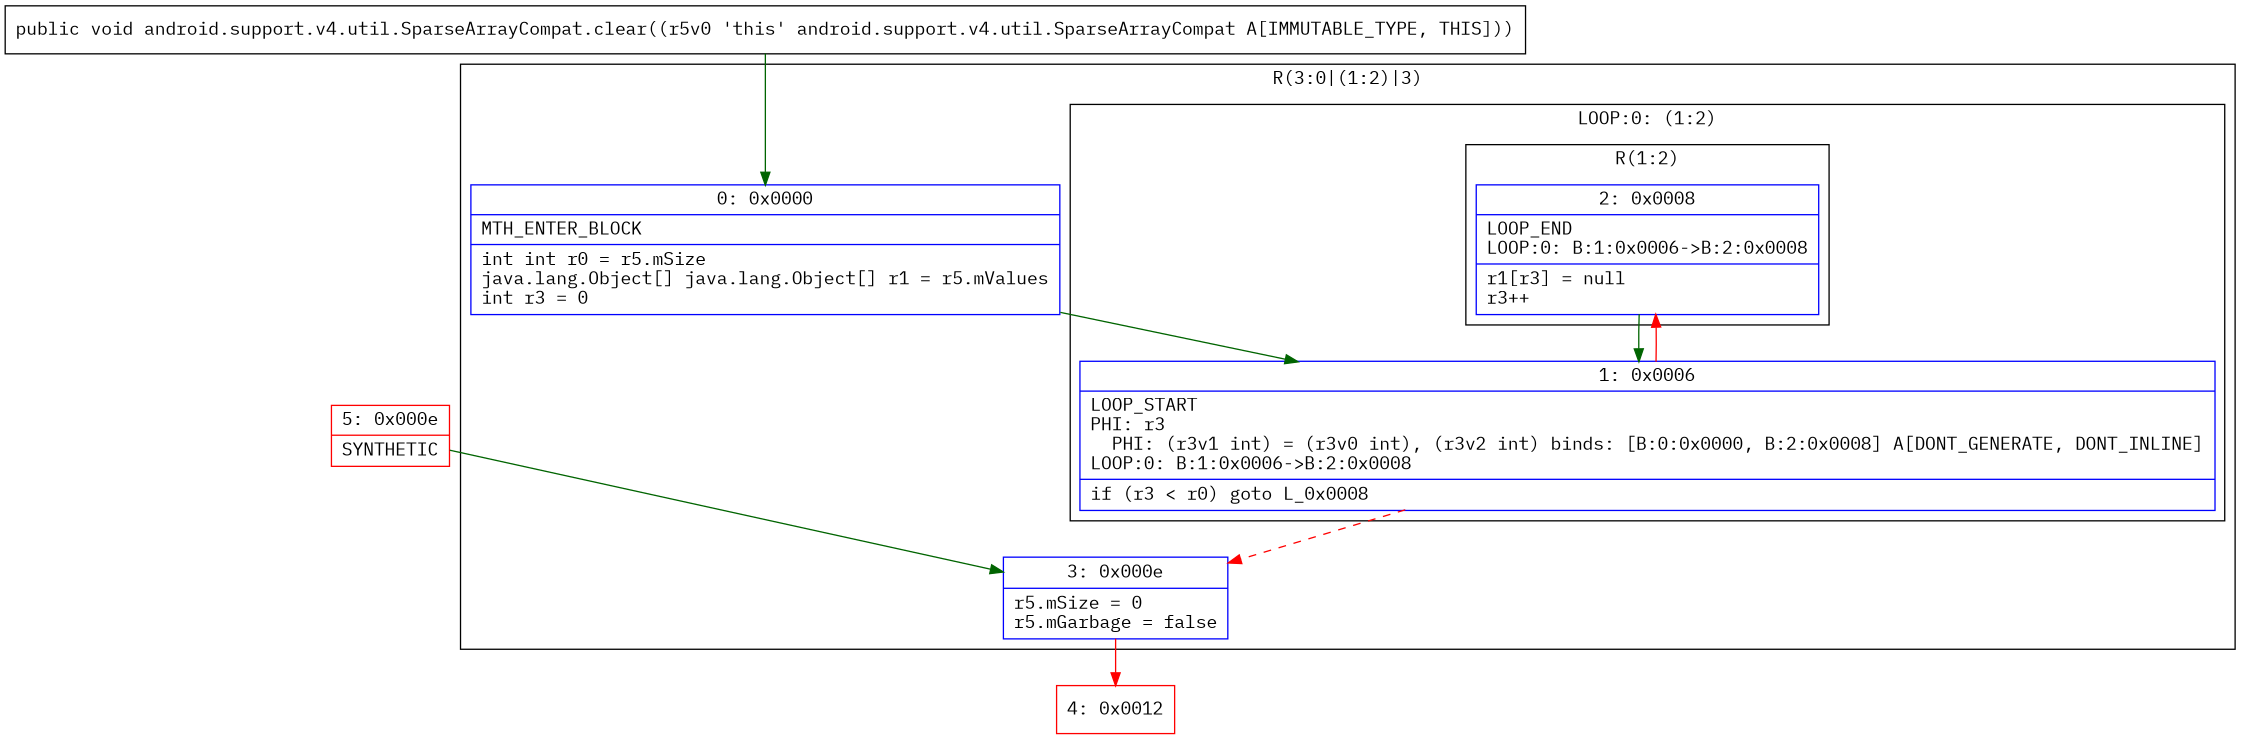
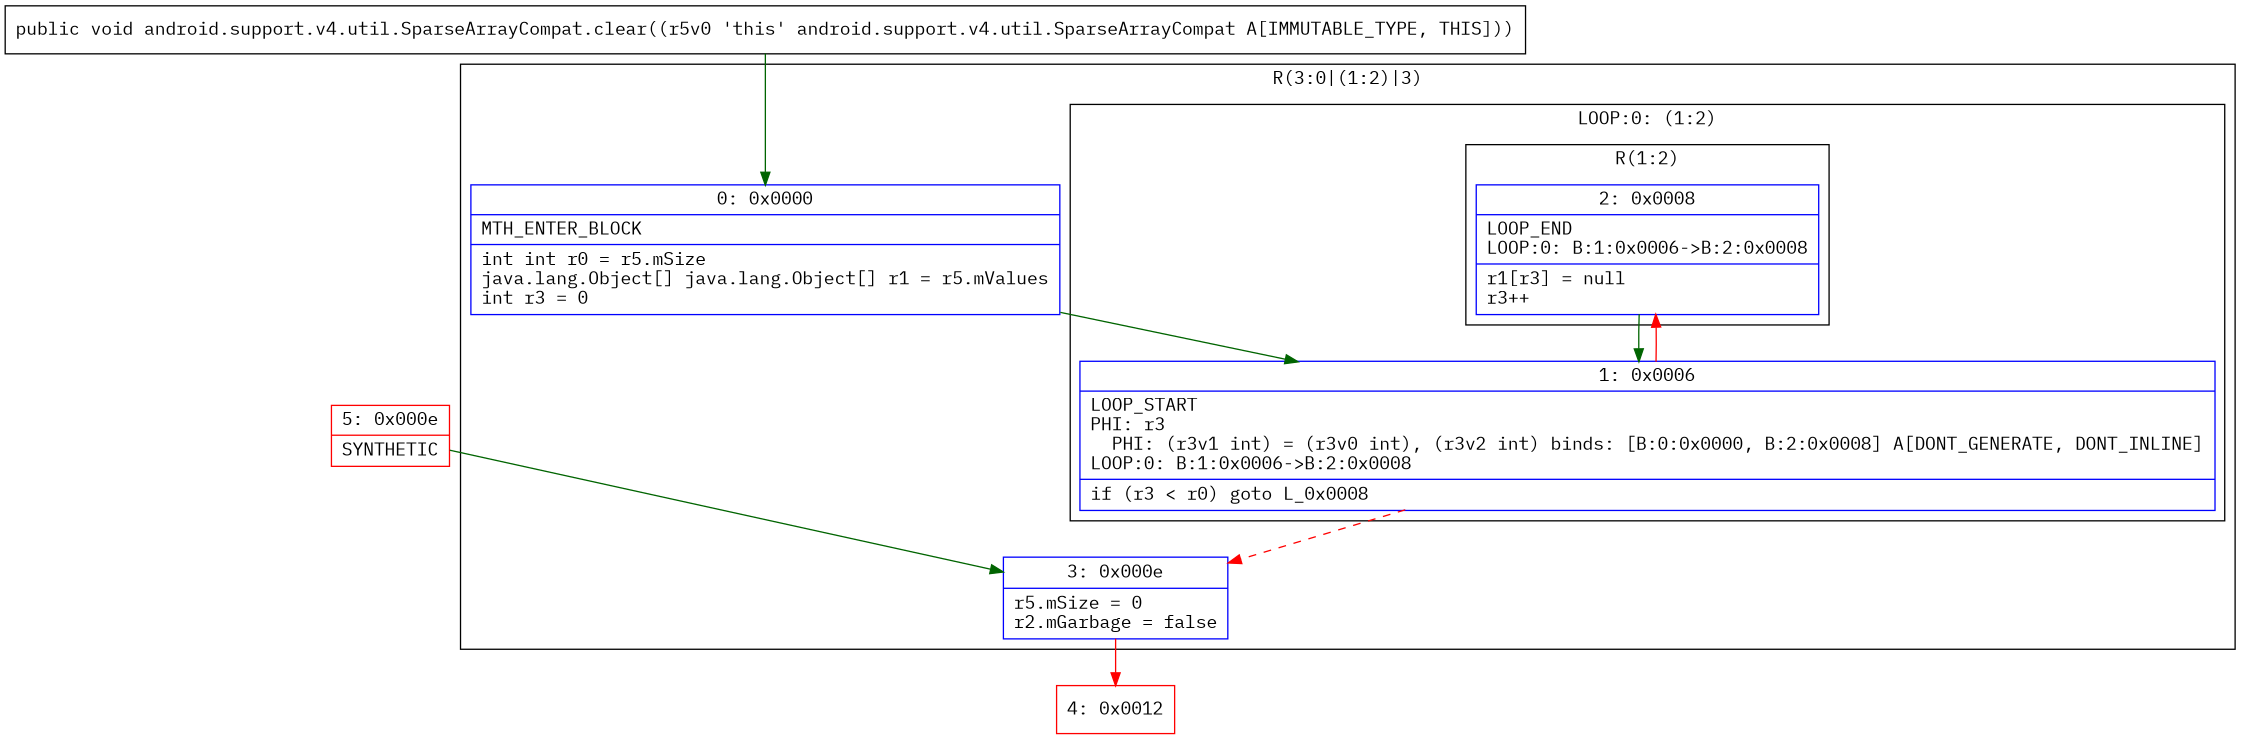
(1116, 623) -> (1116, 623)
